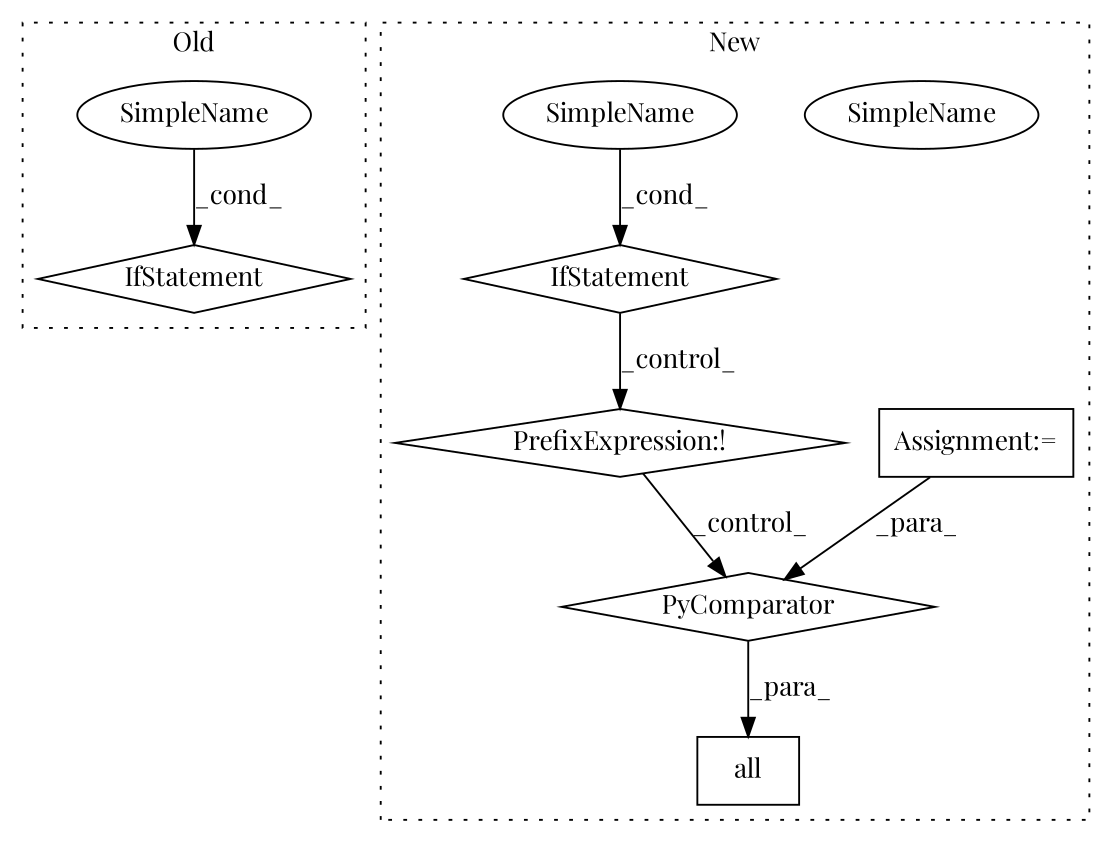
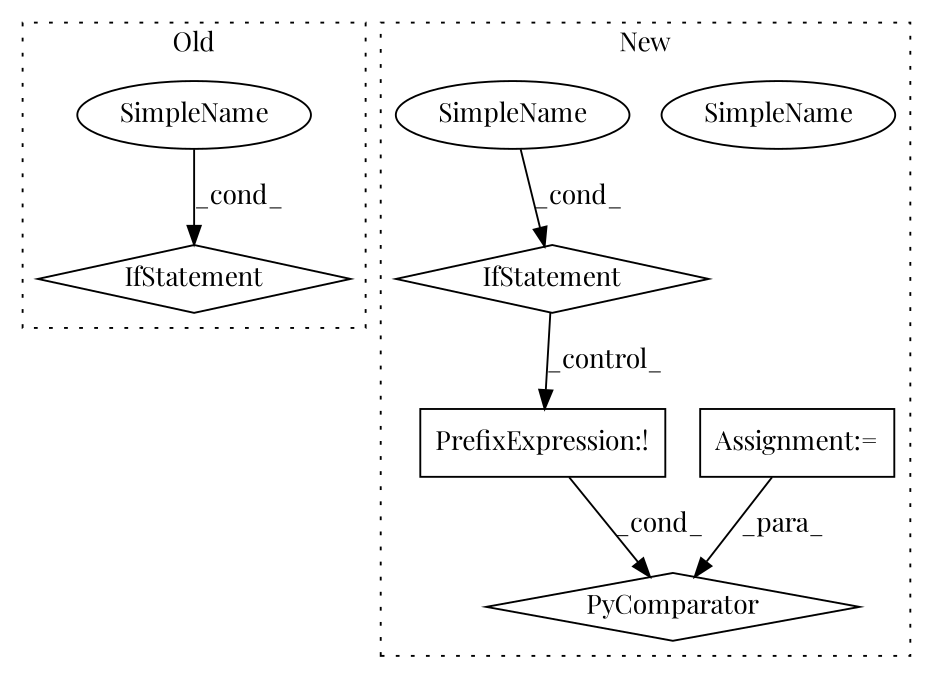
(620, 443) -> (543, 443)
(750, 525) -> (660, 525)
(748, 771) -> none
